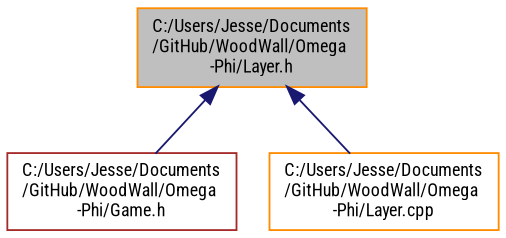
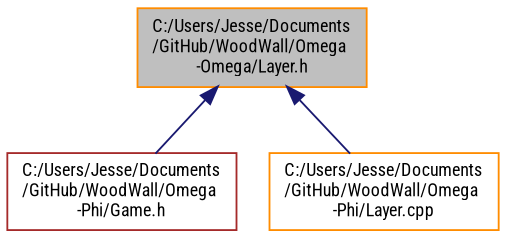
(252, 48) -> (252, 48)
